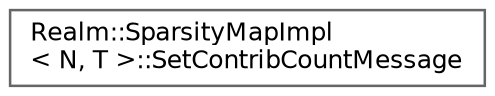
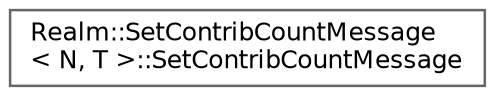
(247, 48) -> (247, 48)
